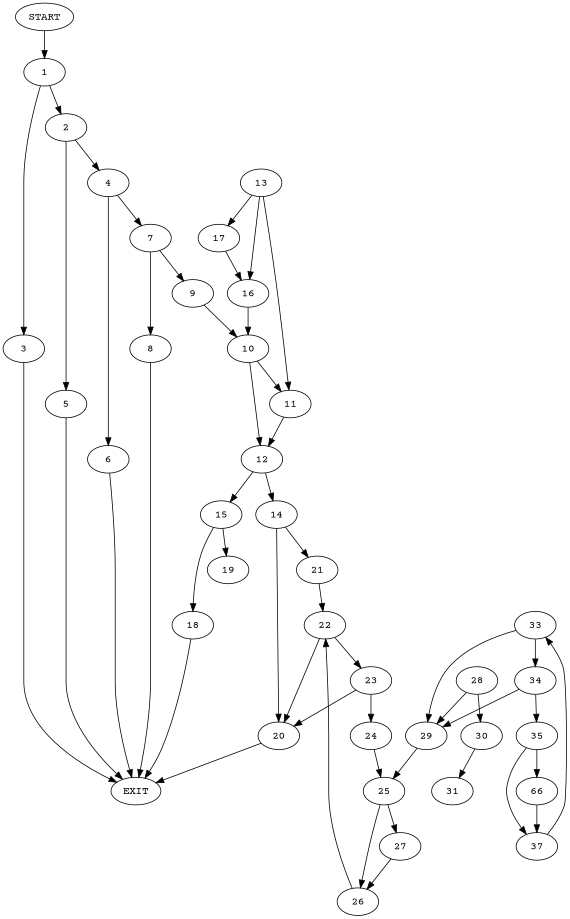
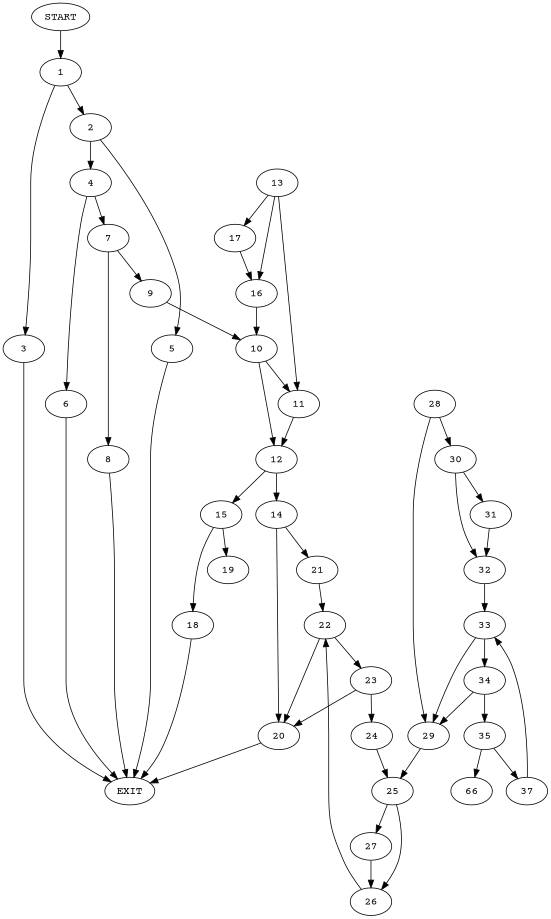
none -> (485, 570)
(537, 815) -> none
